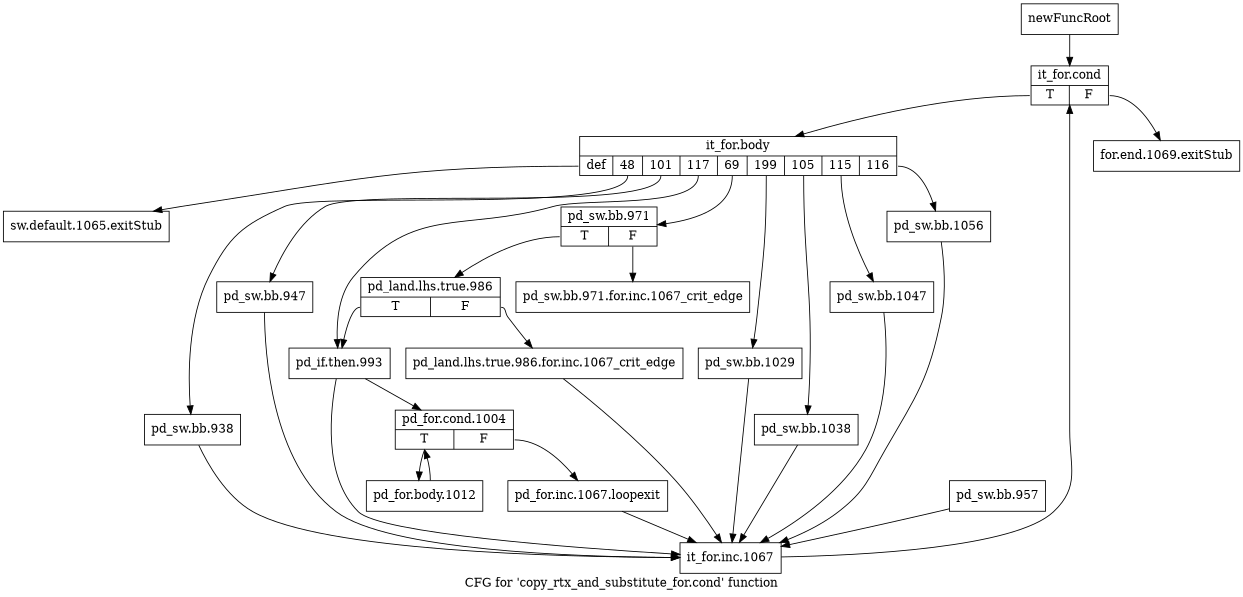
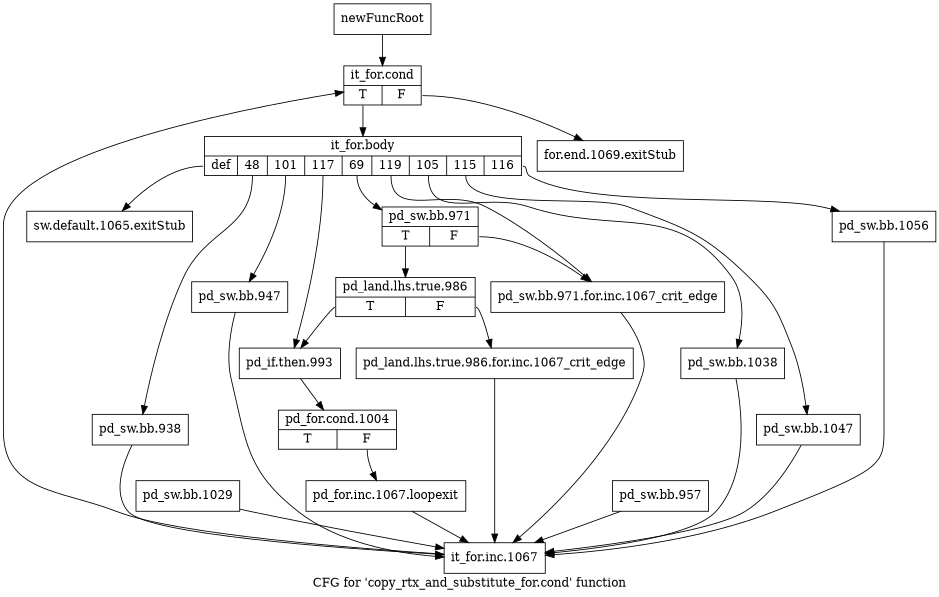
(766, 165) -> (391, 165)
(763, 258) -> (490, 209)
(425, 496) -> none
(444, 533) -> (611, 436)
